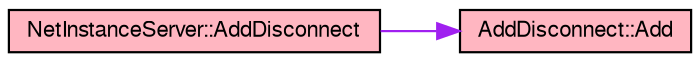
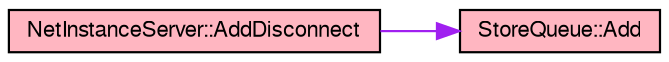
(576, 31) -> (560, 31)
